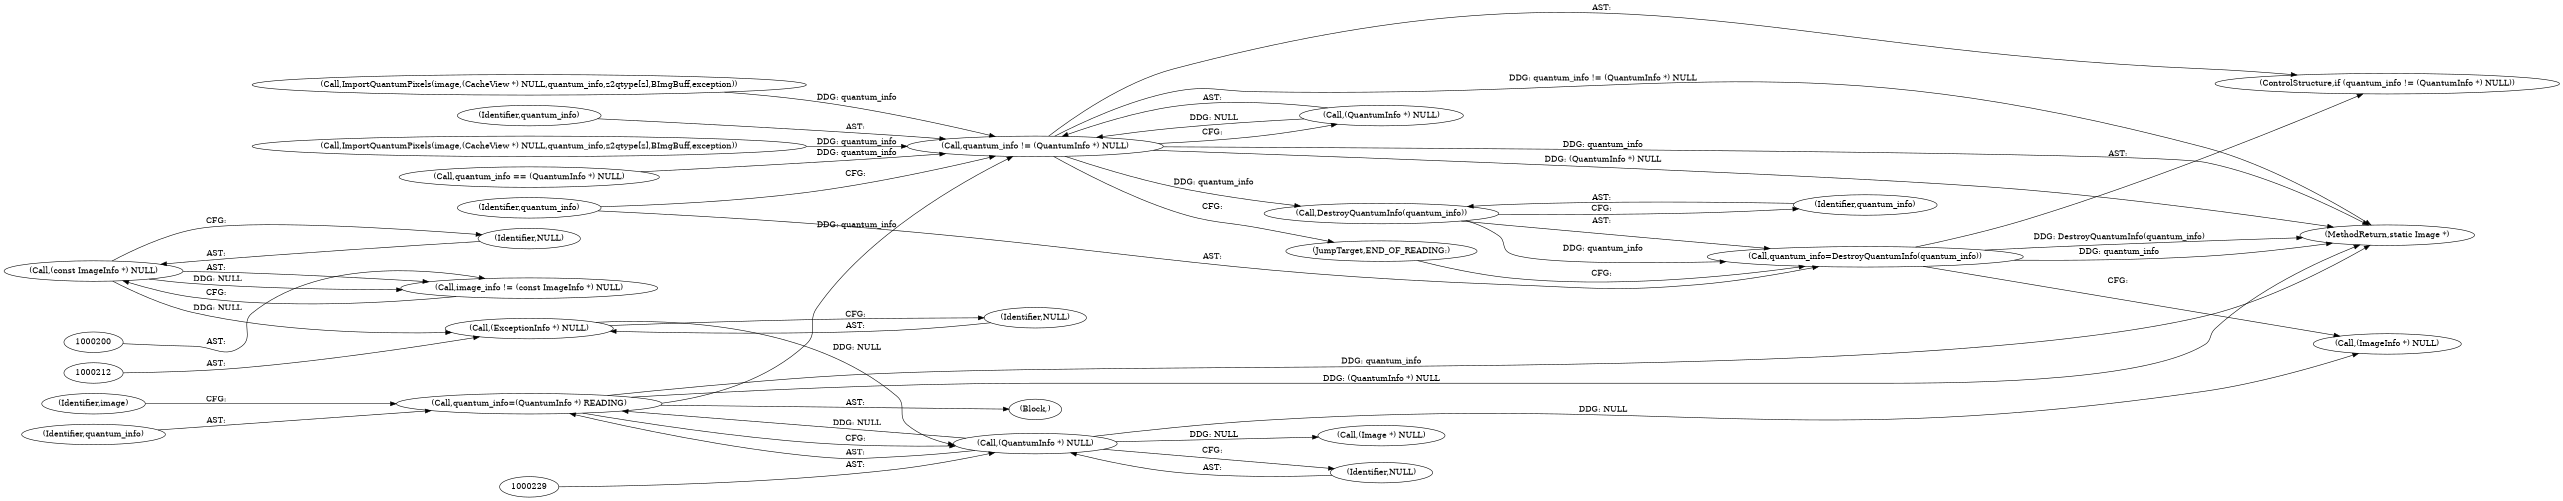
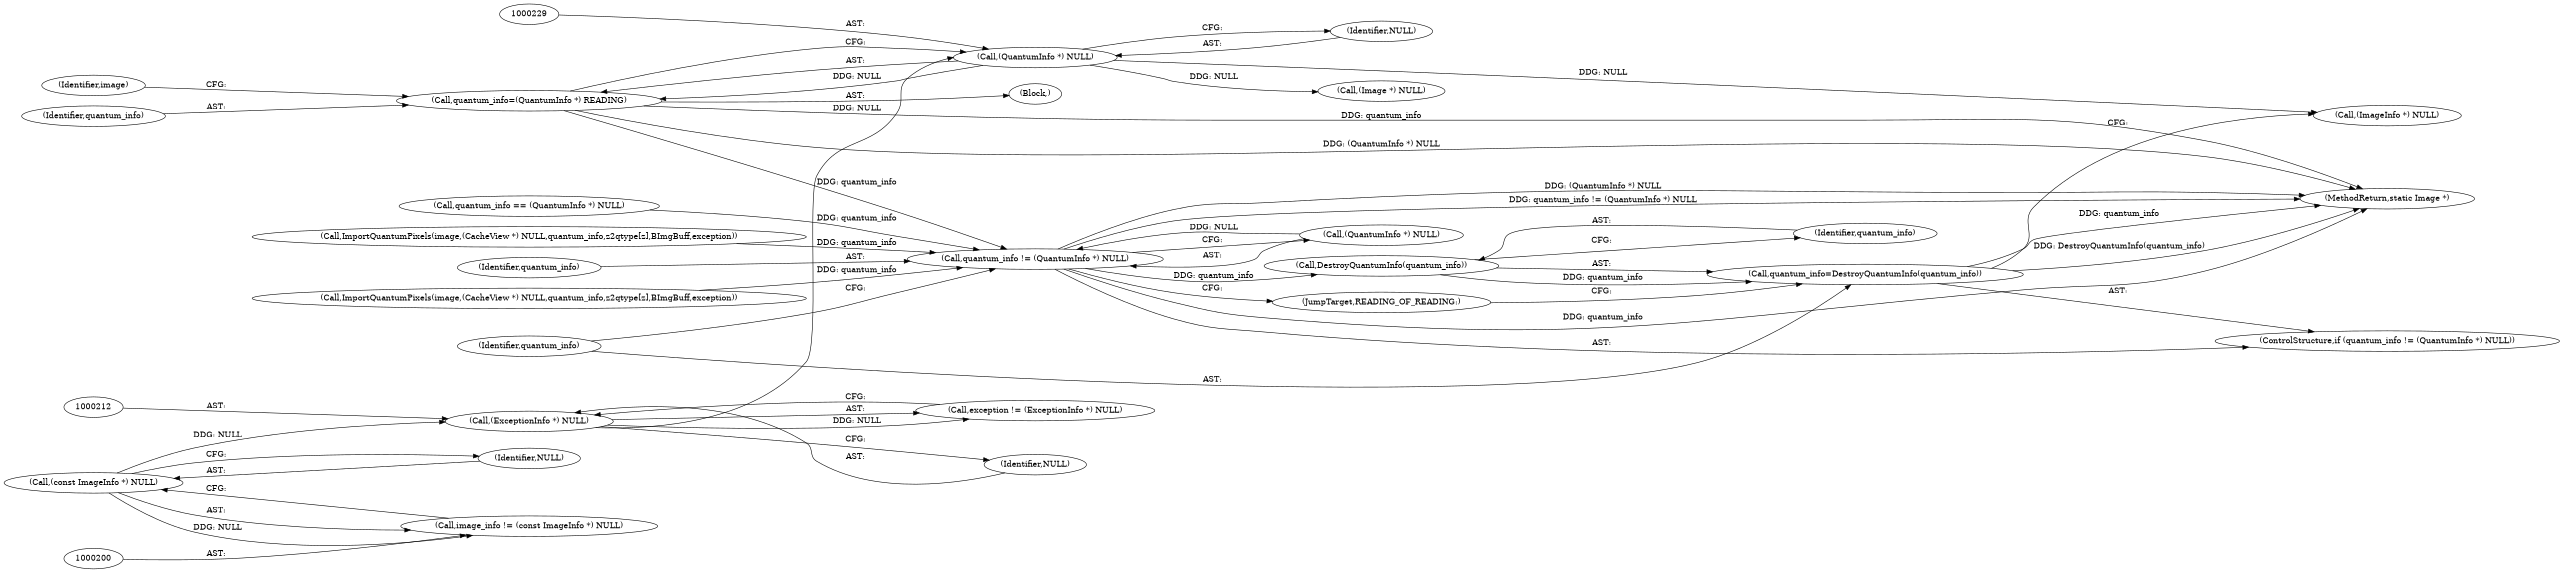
(1381, 251) -> (1381, 302)
none -> (1035, 411)
